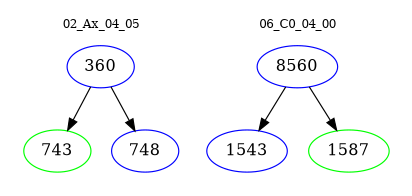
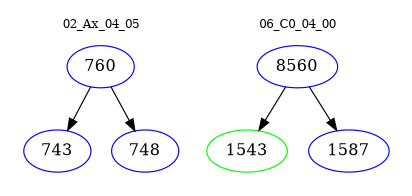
(101, 67) -> (101, 67)
(57, 151) -> (57, 151)
(247, 151) -> (247, 151)
(349, 151) -> (349, 151)
